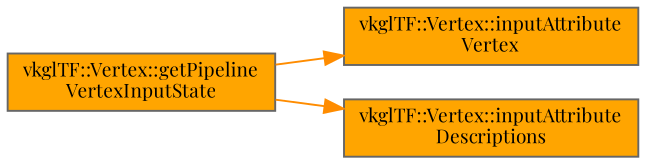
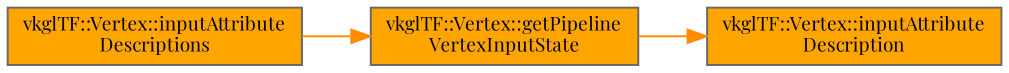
(491, 36) -> (854, 36)
(300, 103) -> (326, 36)
